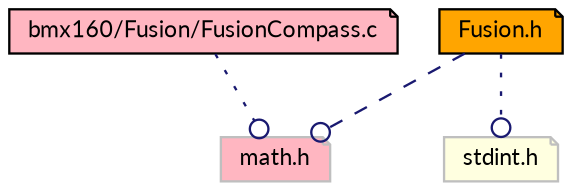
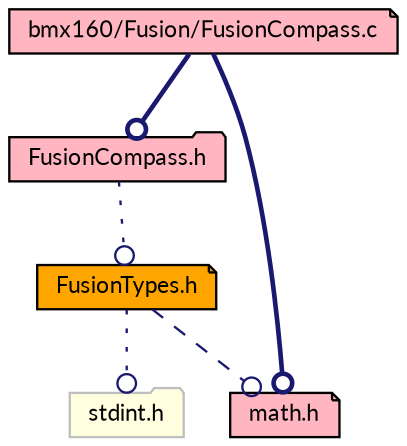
(501, 31) -> (127, 287)
(235, 87) -> (261, 210)
none -> (117, 159)
(276, 159) -> (285, 415)
(501, 159) -> (127, 415)
